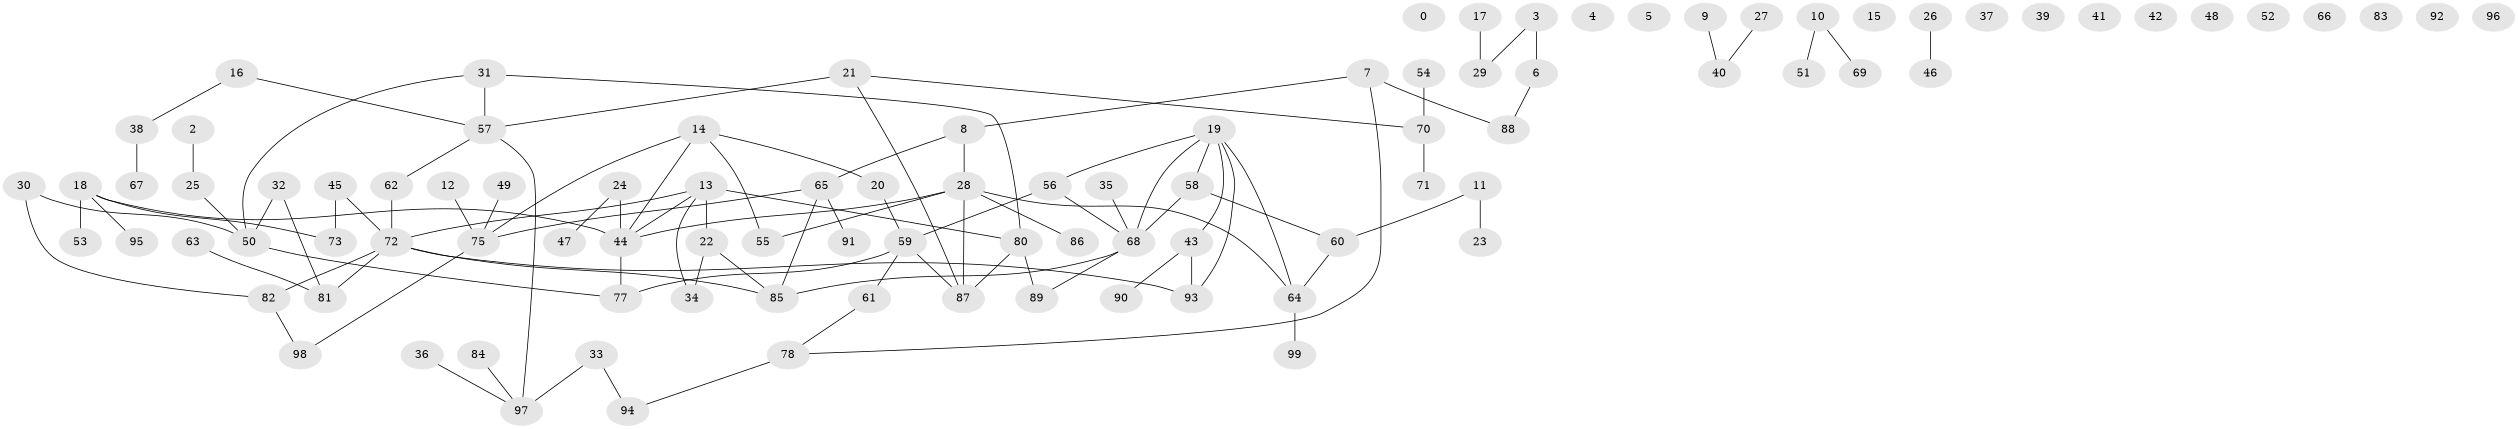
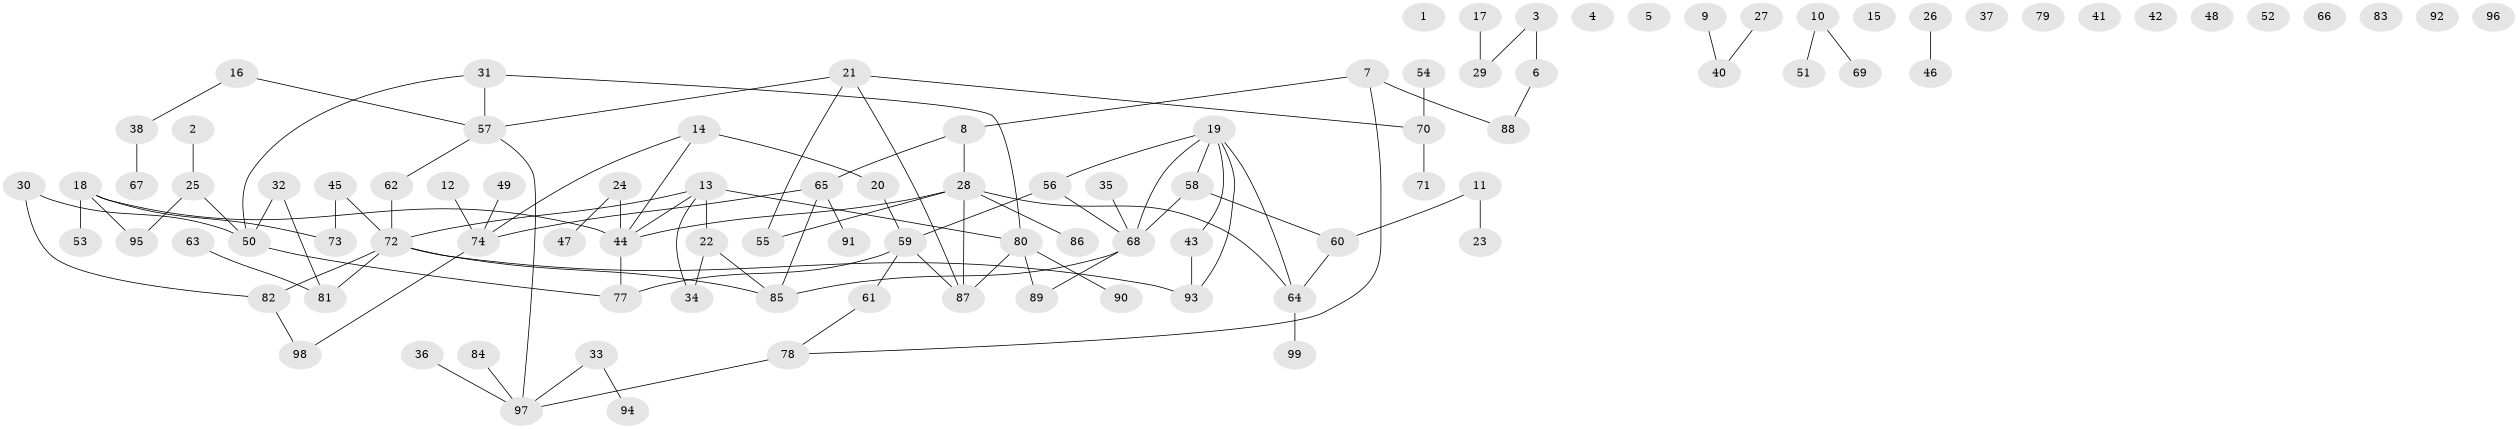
(1424, 17) -> (1424, 17)
(2043, 17) -> (2043, 17)
(740, 182) -> (806, 149)
none -> (172, 208)
(479, 242) -> (479, 242)
(1156, 271) -> (1056, 262)
(708, 383) -> (655, 383)
